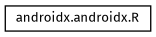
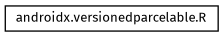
(78, 19) -> (112, 19)
